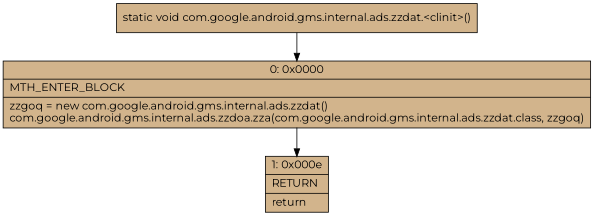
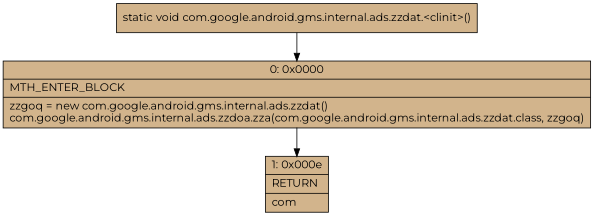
(289, 202) -> (284, 202)
